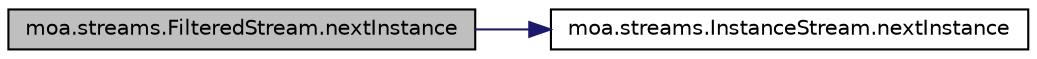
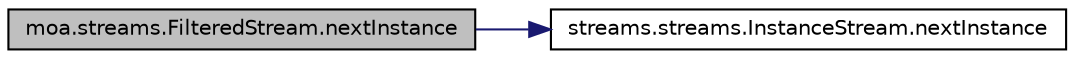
(790, 29) -> (809, 29)
